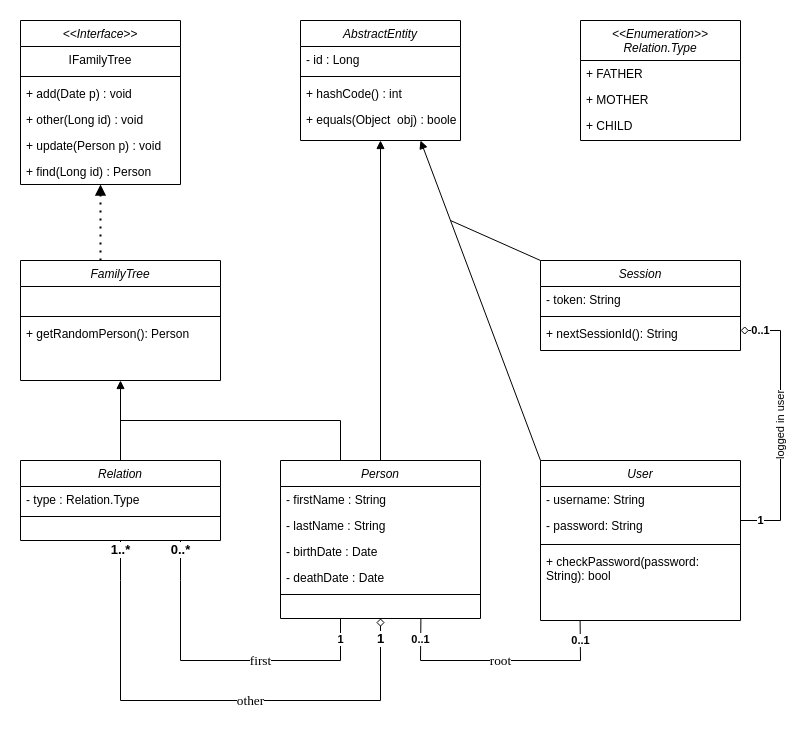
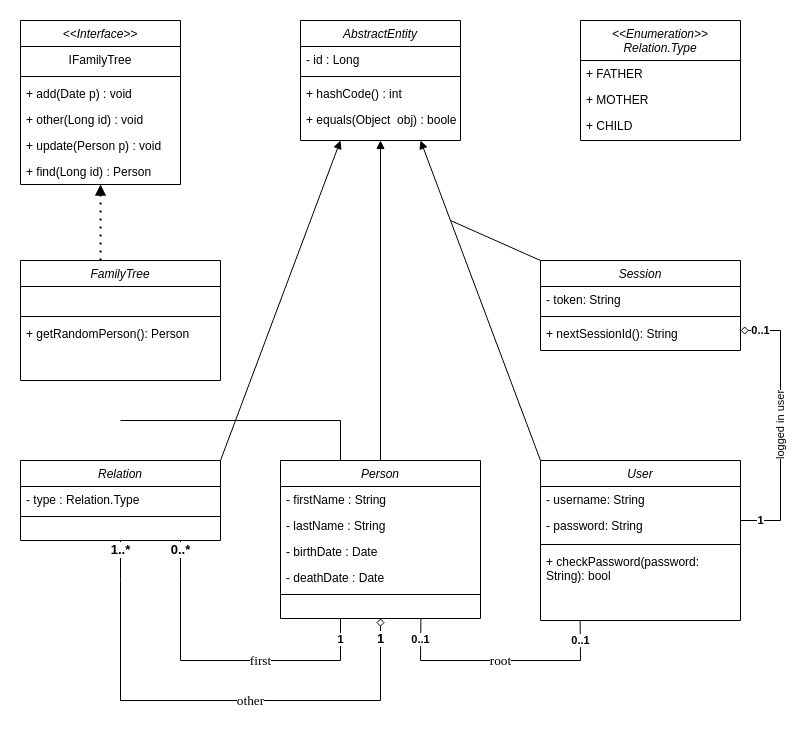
none -> (279, 305)
(121, 425) -> none
